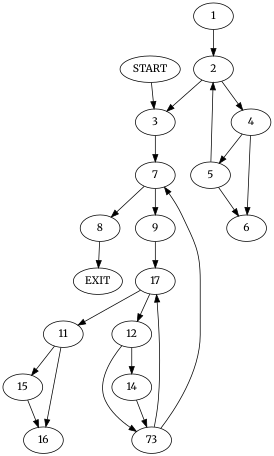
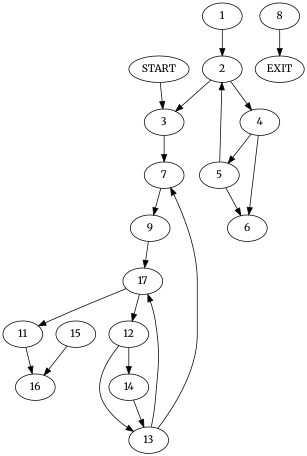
(130, 199) -> none
(45, 358) -> none
(152, 440) -> (149, 440)
